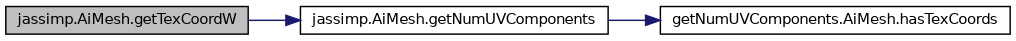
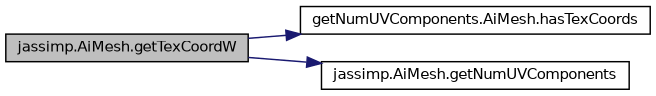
(627, 20) -> (267, 37)
